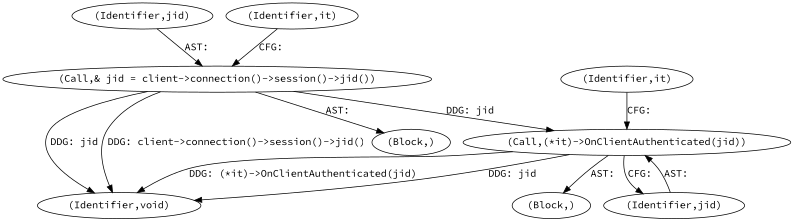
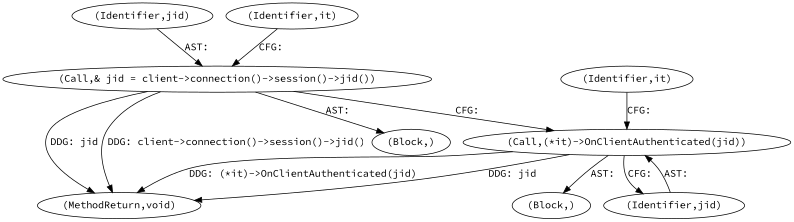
(470, 111) -> (470, 111)
(119, 206) -> (119, 206)
